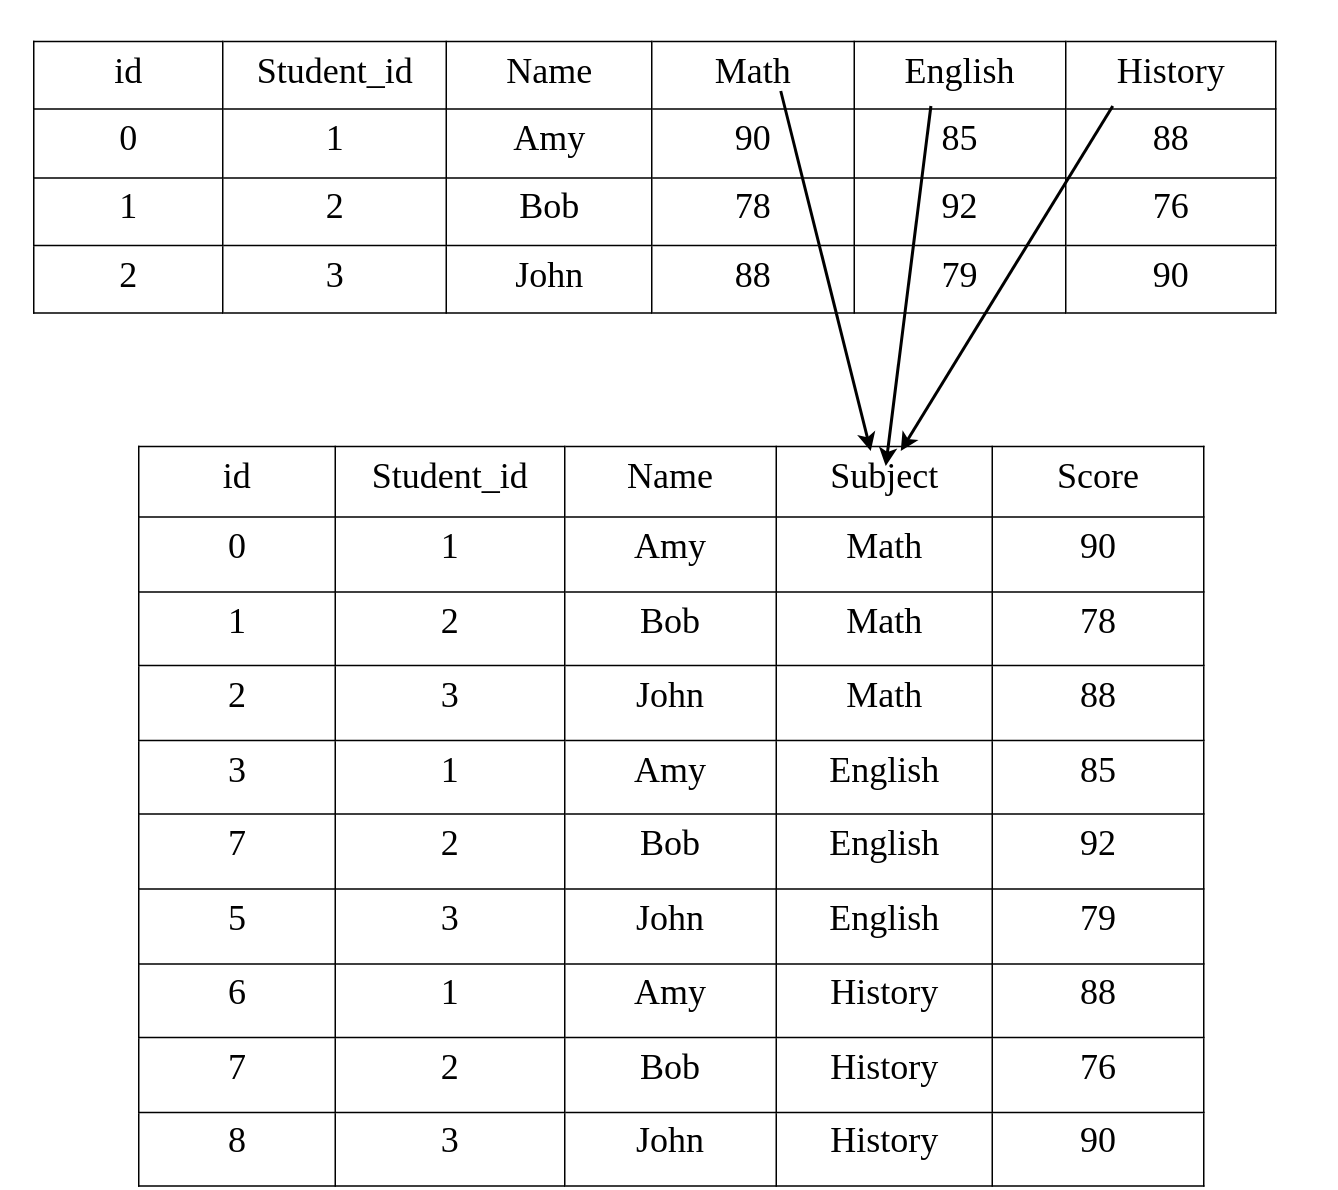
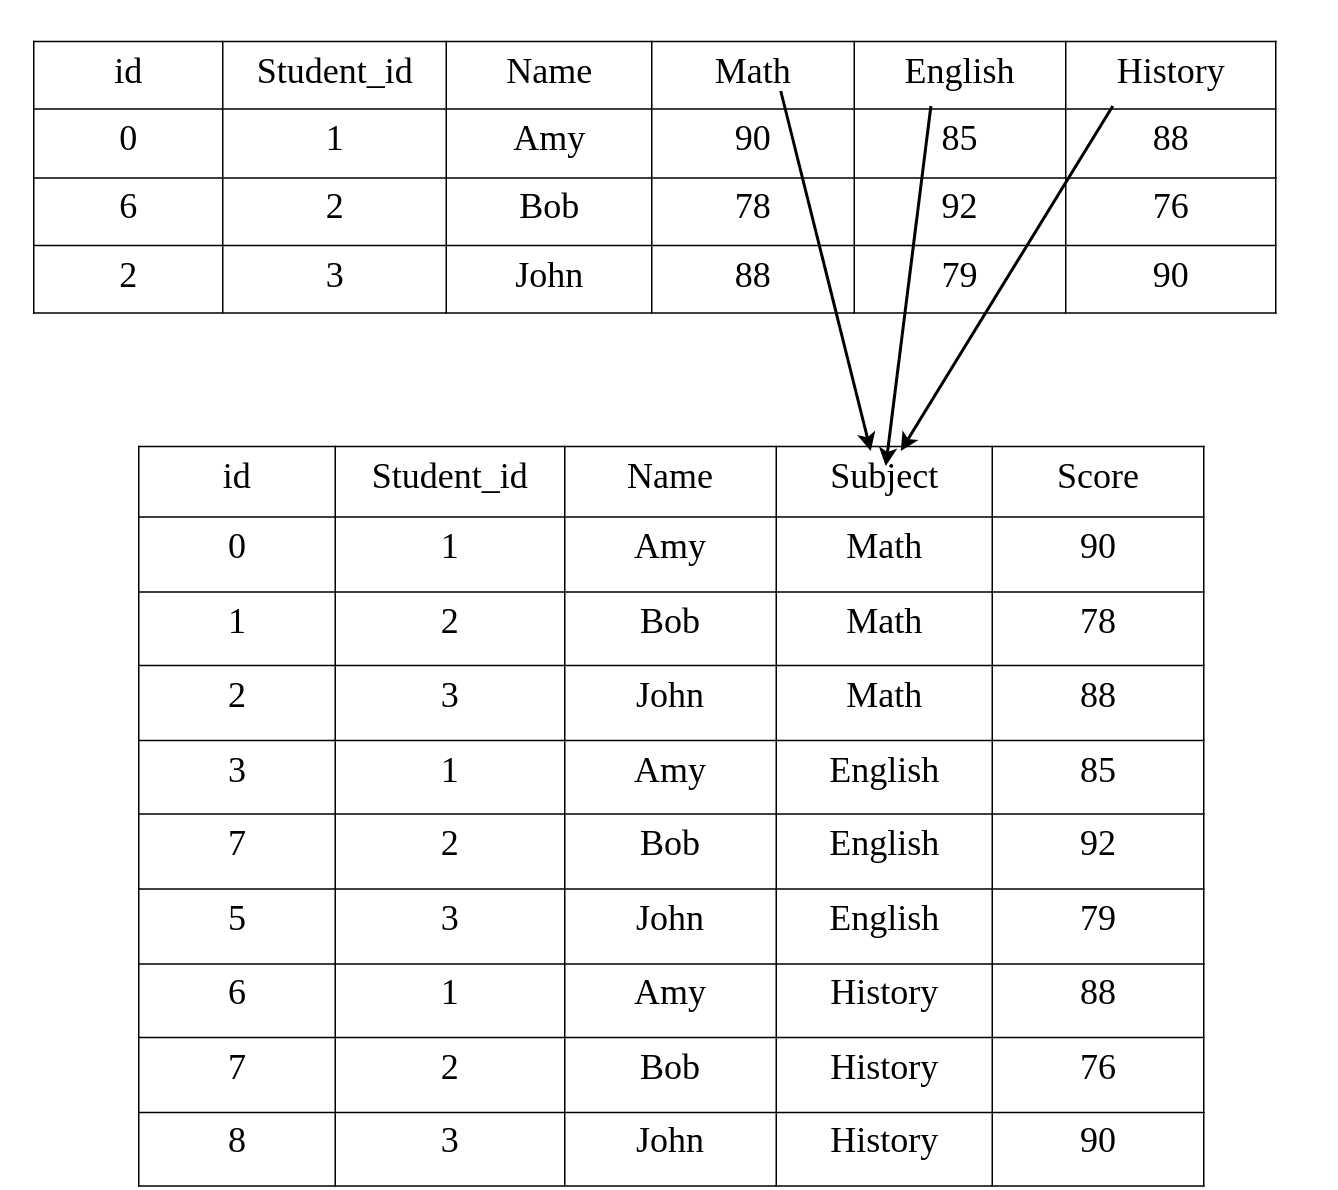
(82, 300) -> (82, 300)
